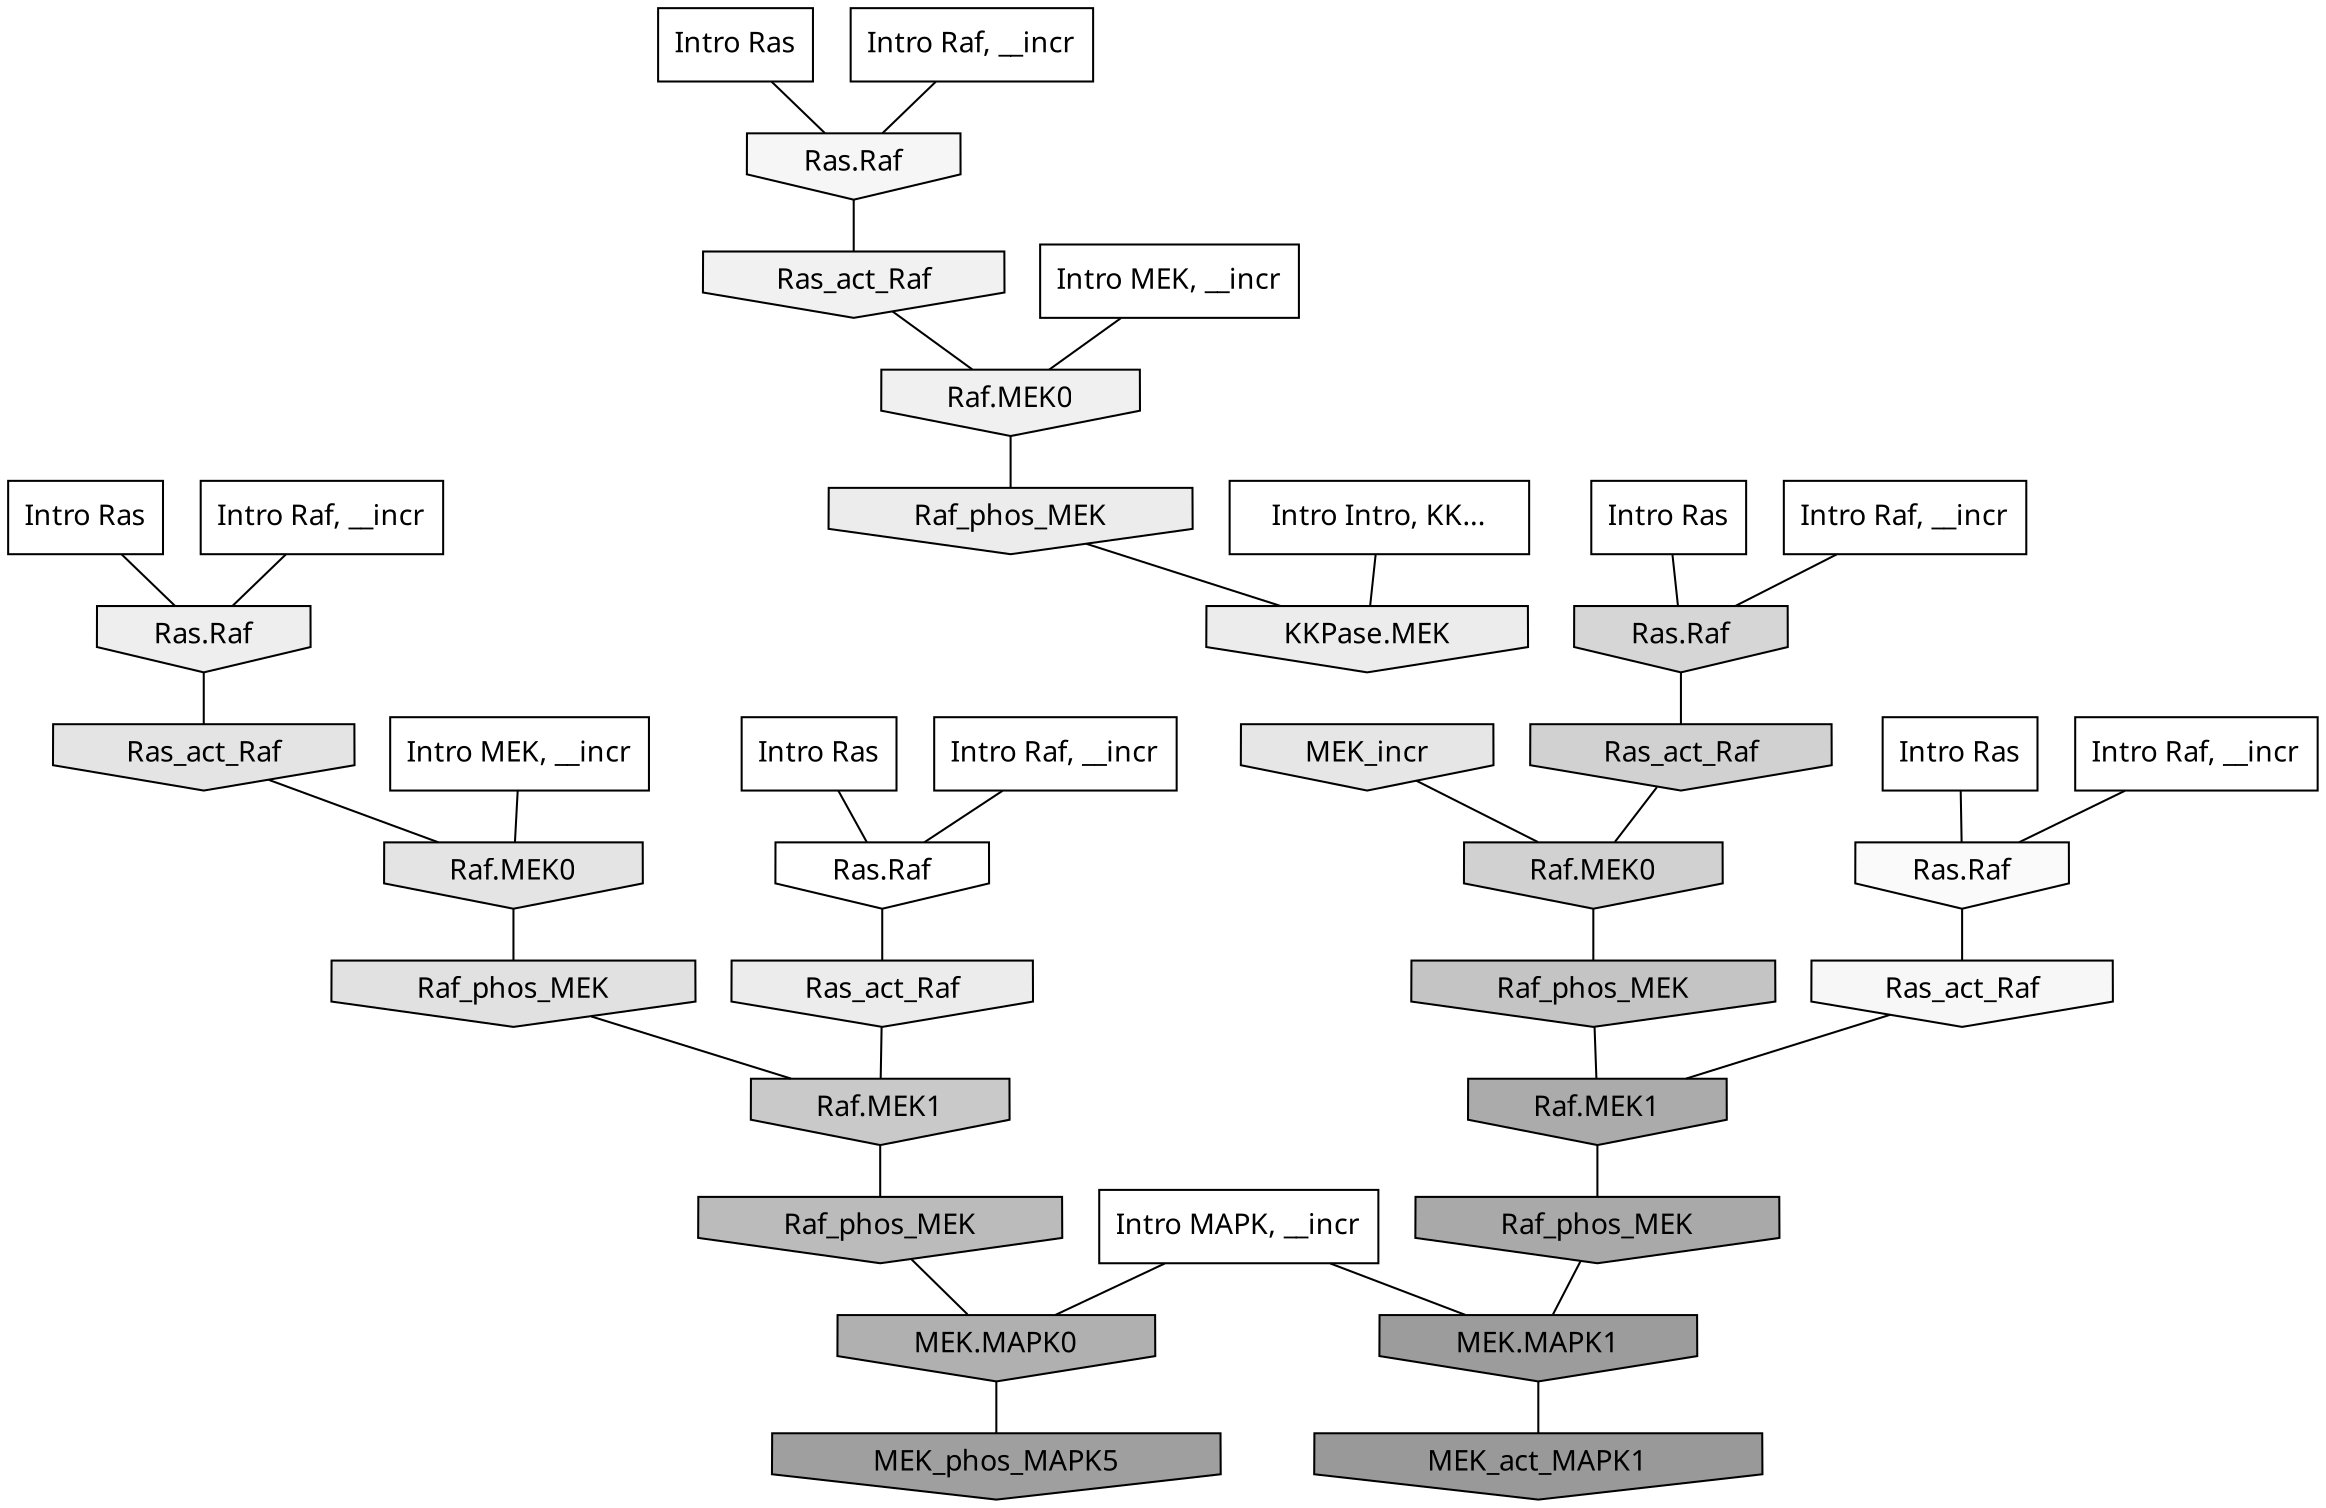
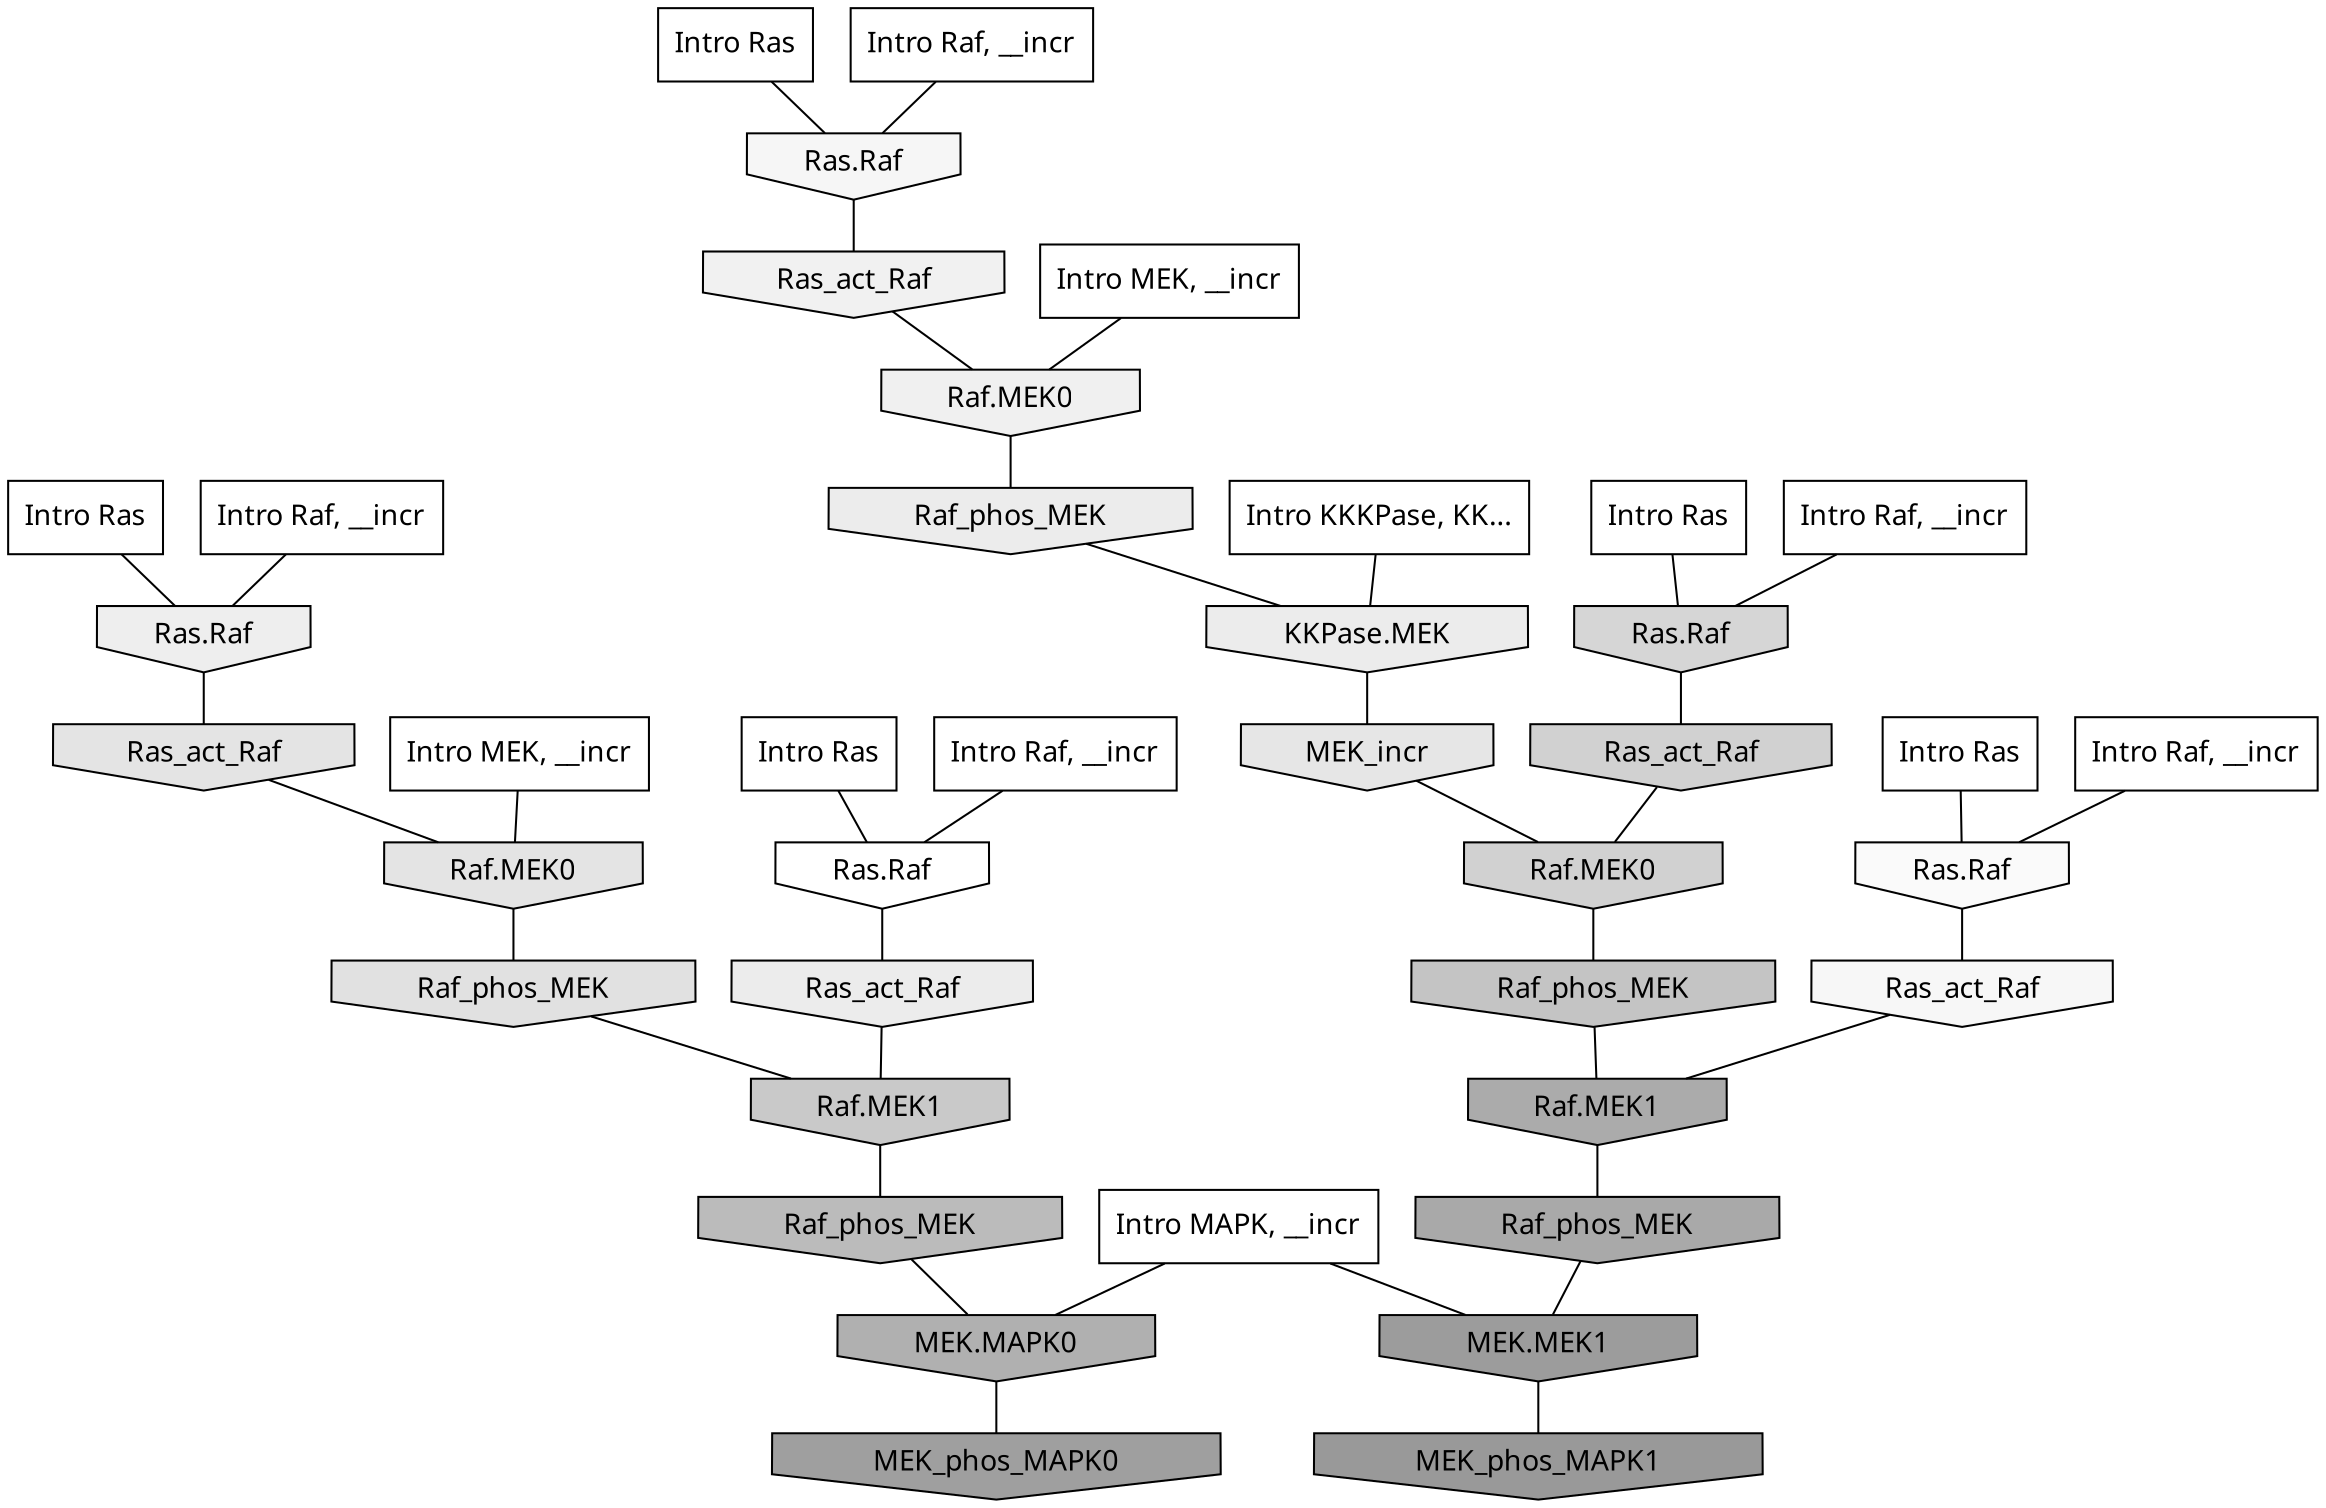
(1379, 518) -> (1379, 518)
none -> (1367, 698)
(1538, 1345) -> (1538, 1345)
(996, 1463) -> (996, 1463)
(1538, 1463) -> (1538, 1463)
